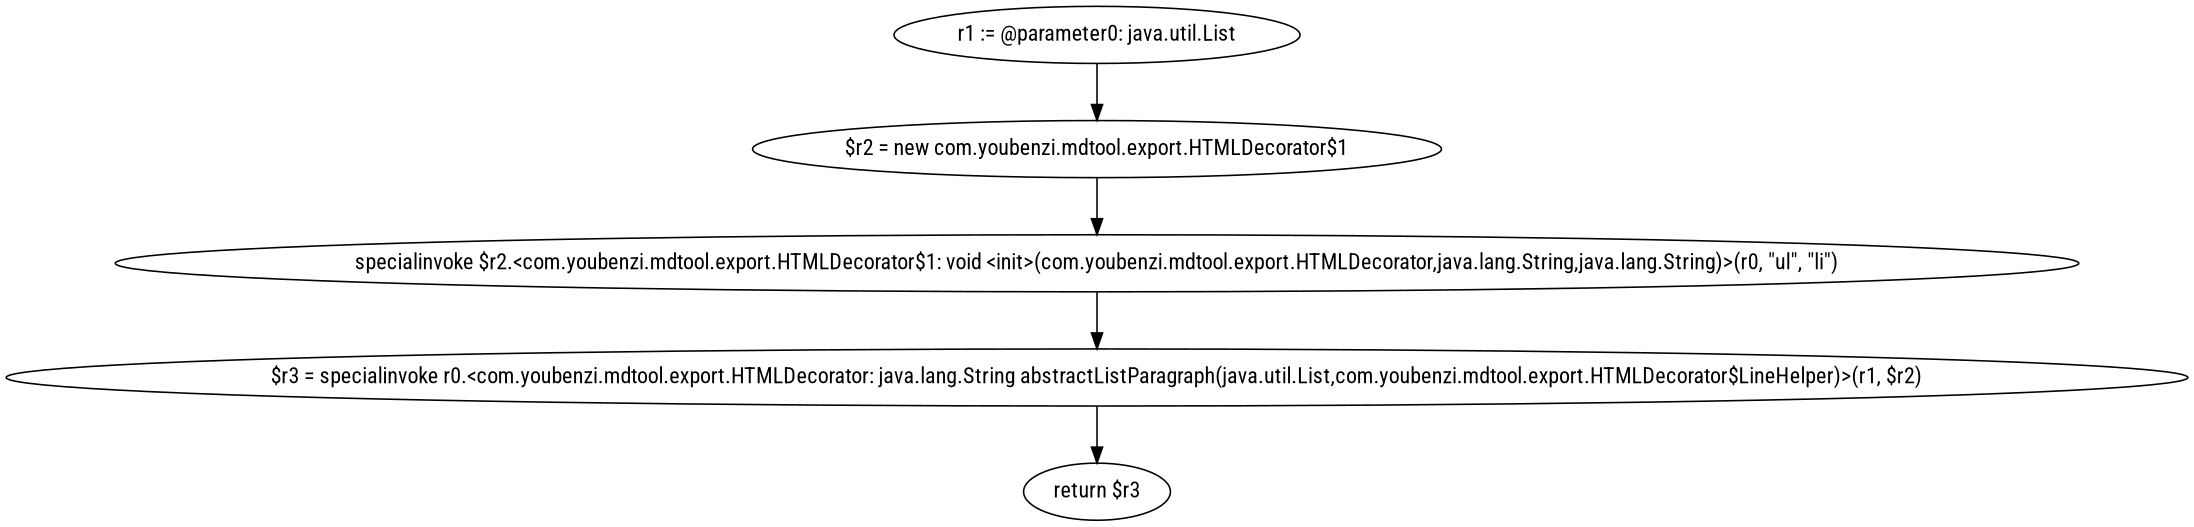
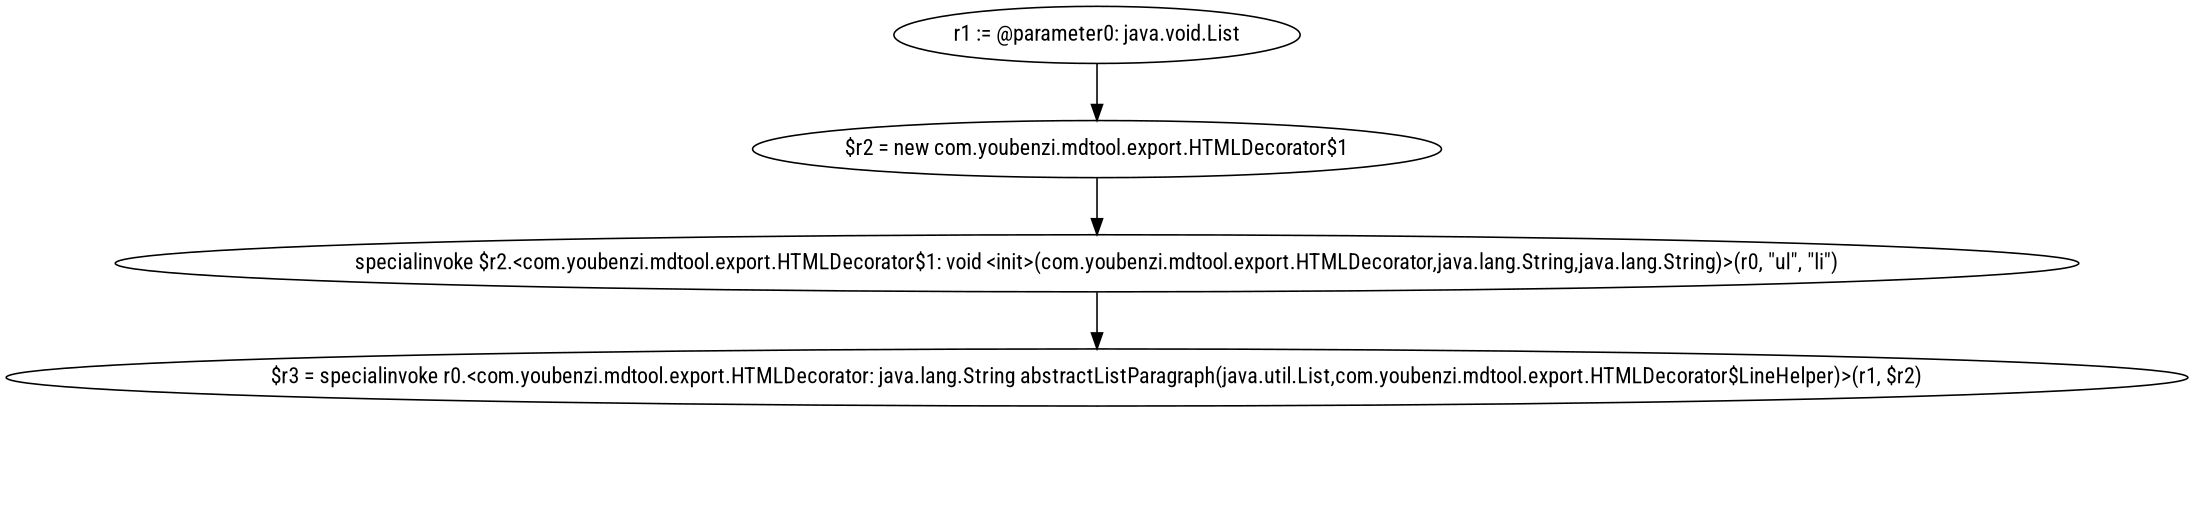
(1097, 35) -> (1097, 35)
(1097, 492) -> none
